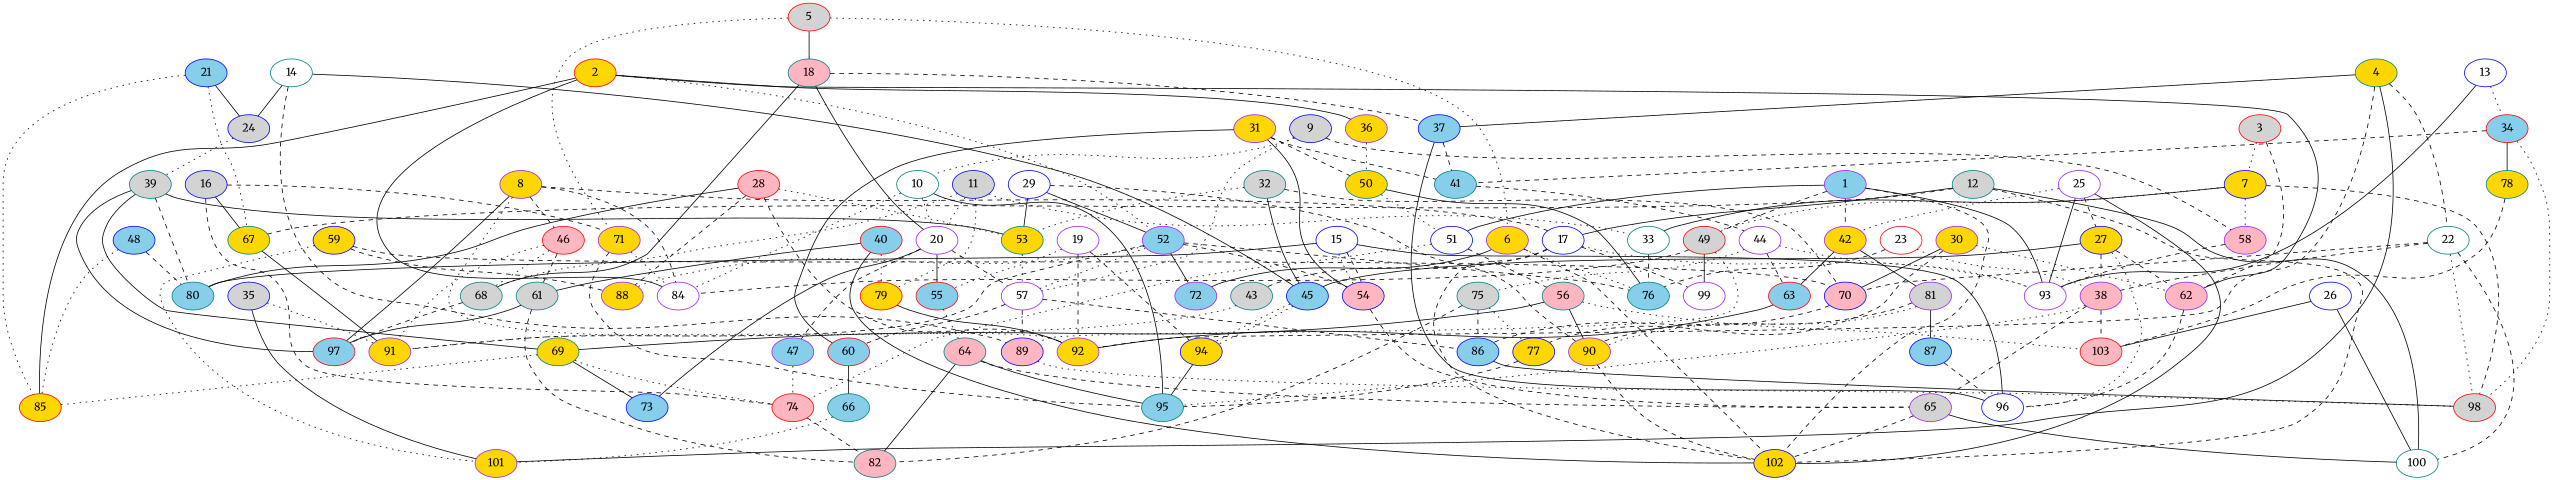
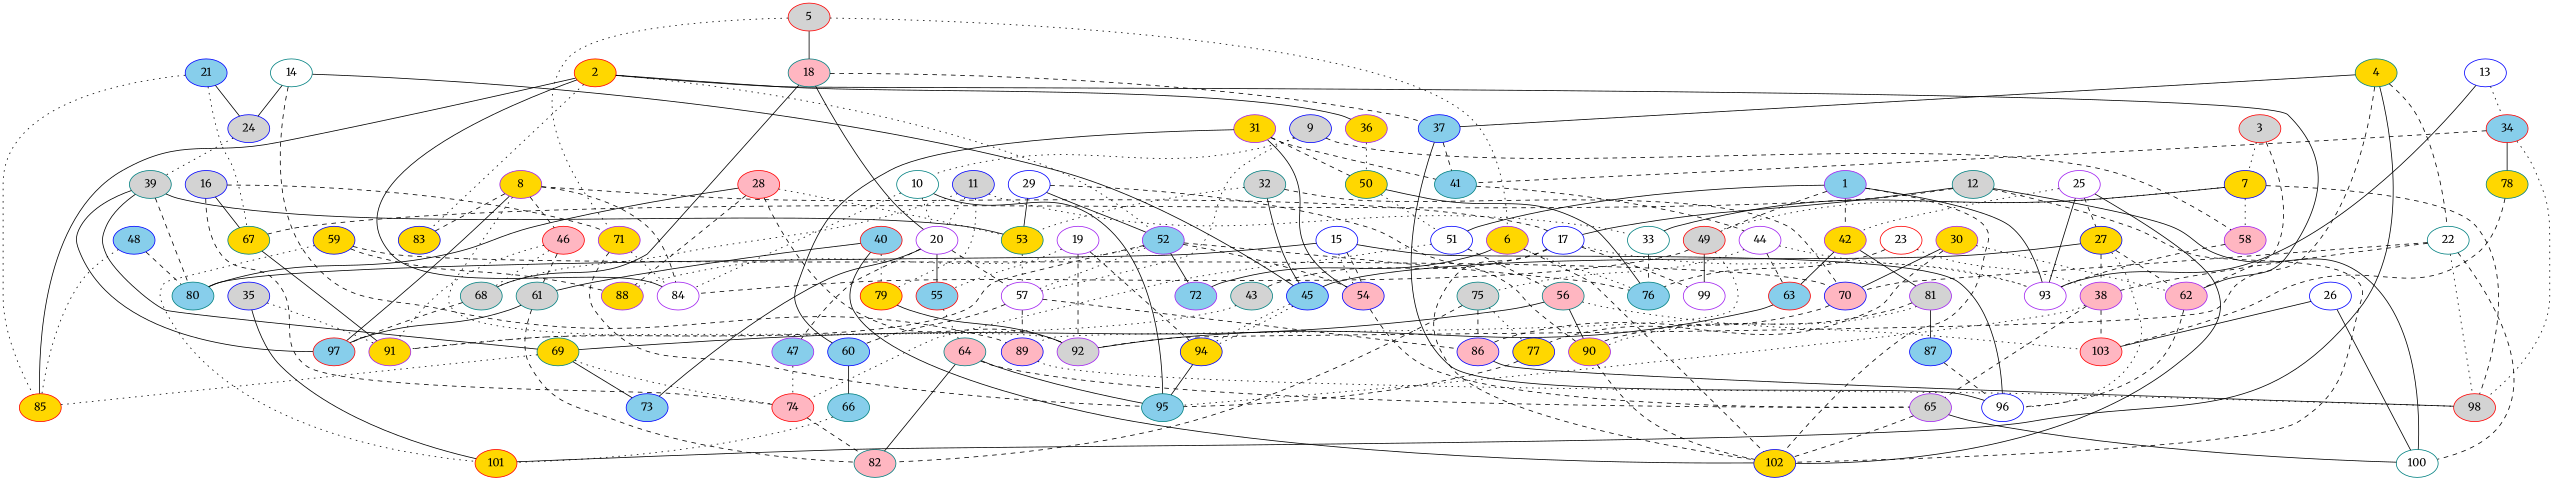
none -> (419, 240)
(849, 352) -> (849, 352)
(1078, 352) -> (1078, 352)
(1478, 352) -> (1478, 352)
(496, 463) -> (496, 463)
